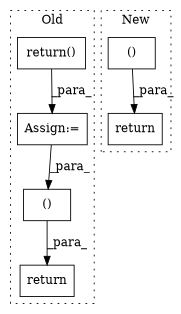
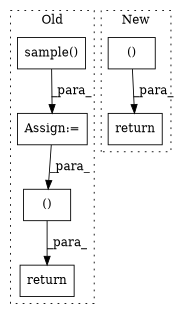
(51, 53) -> (51, 53)
